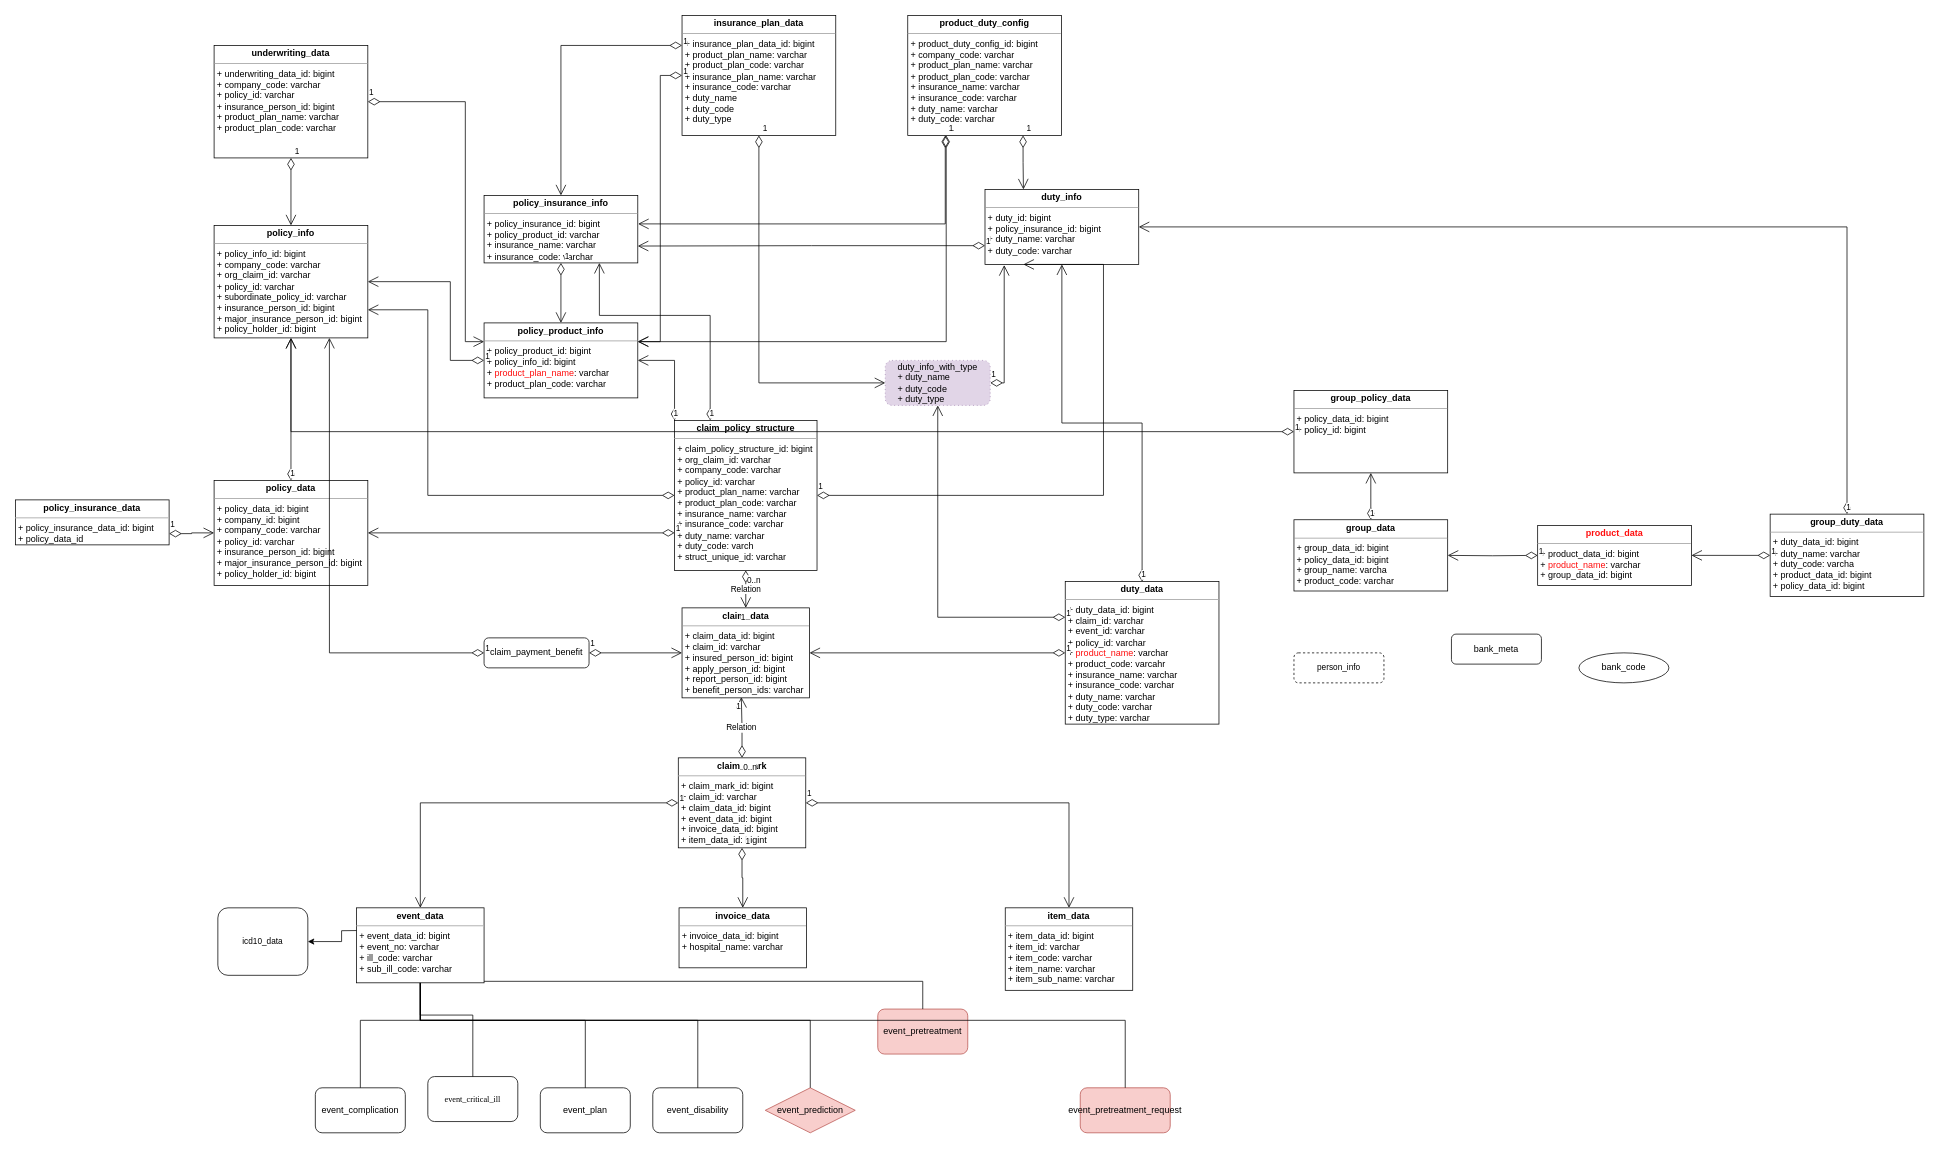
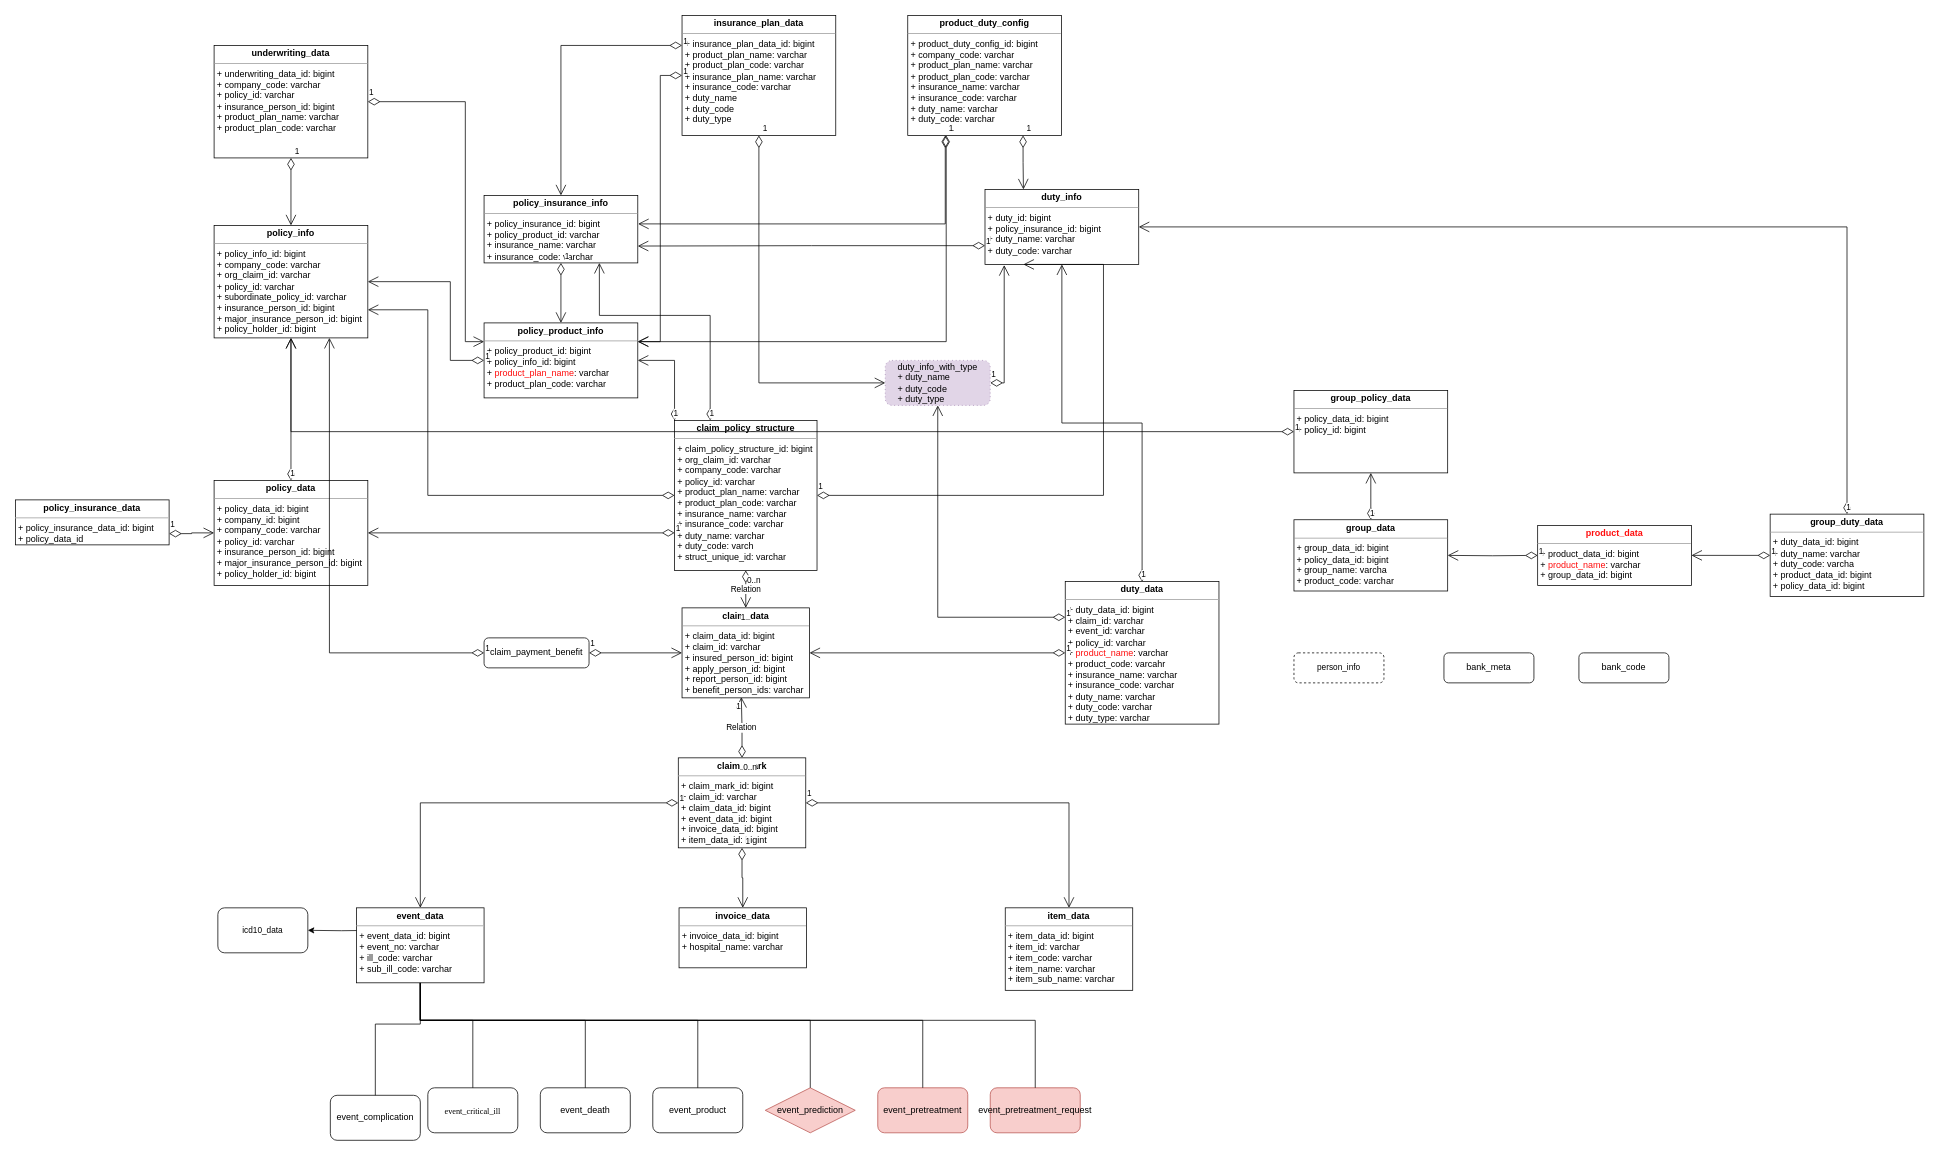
(1497, 649) -> (1489, 668)
(1624, 668) -> (1624, 668)
(263, 942) -> (263, 930)
(923, 1032) -> (923, 1110)
(473, 1099) -> (473, 1110)
(360, 1110) -> (375, 1118)
(585, 1110) -> (585, 1110)
(698, 1110) -> (698, 1110)
(1125, 1110) -> (1035, 1110)
